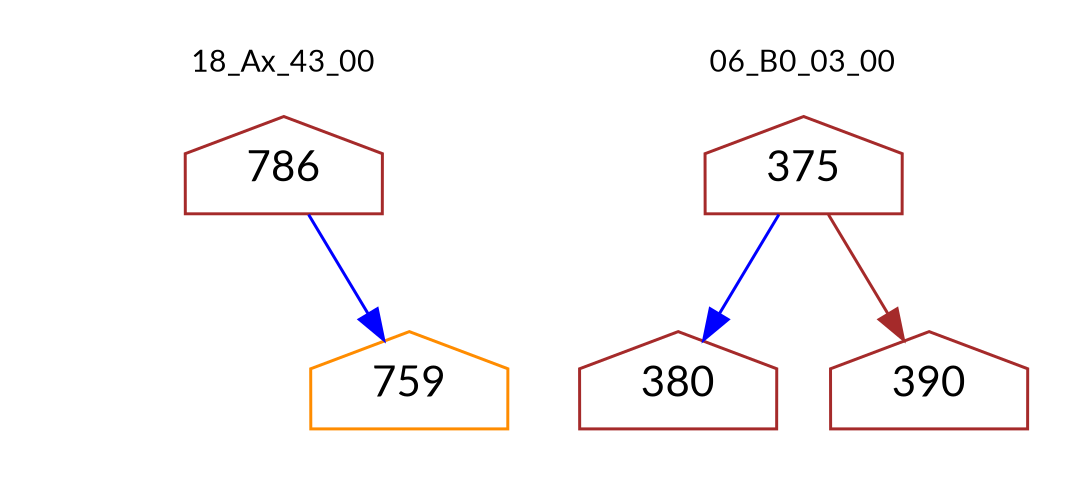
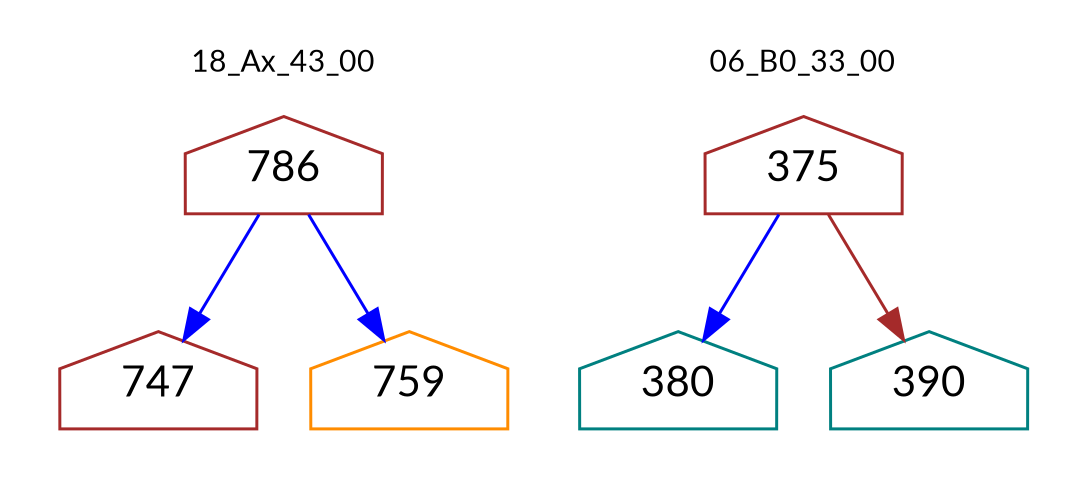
(804, 64) -> (804, 64)
none -> (158, 385)
(678, 385) -> (678, 385)
(929, 385) -> (929, 385)
